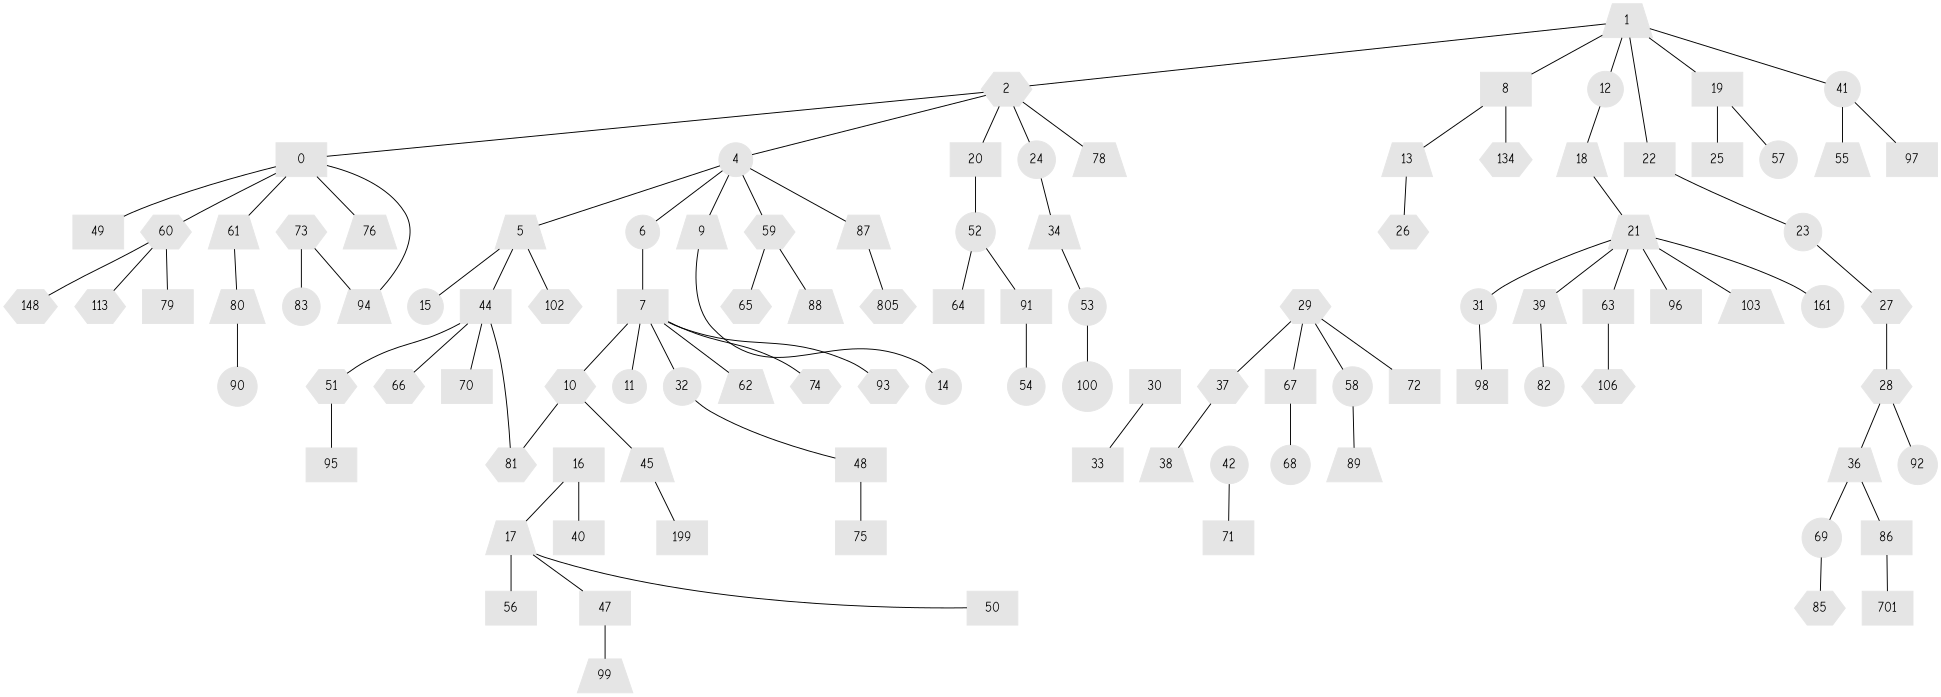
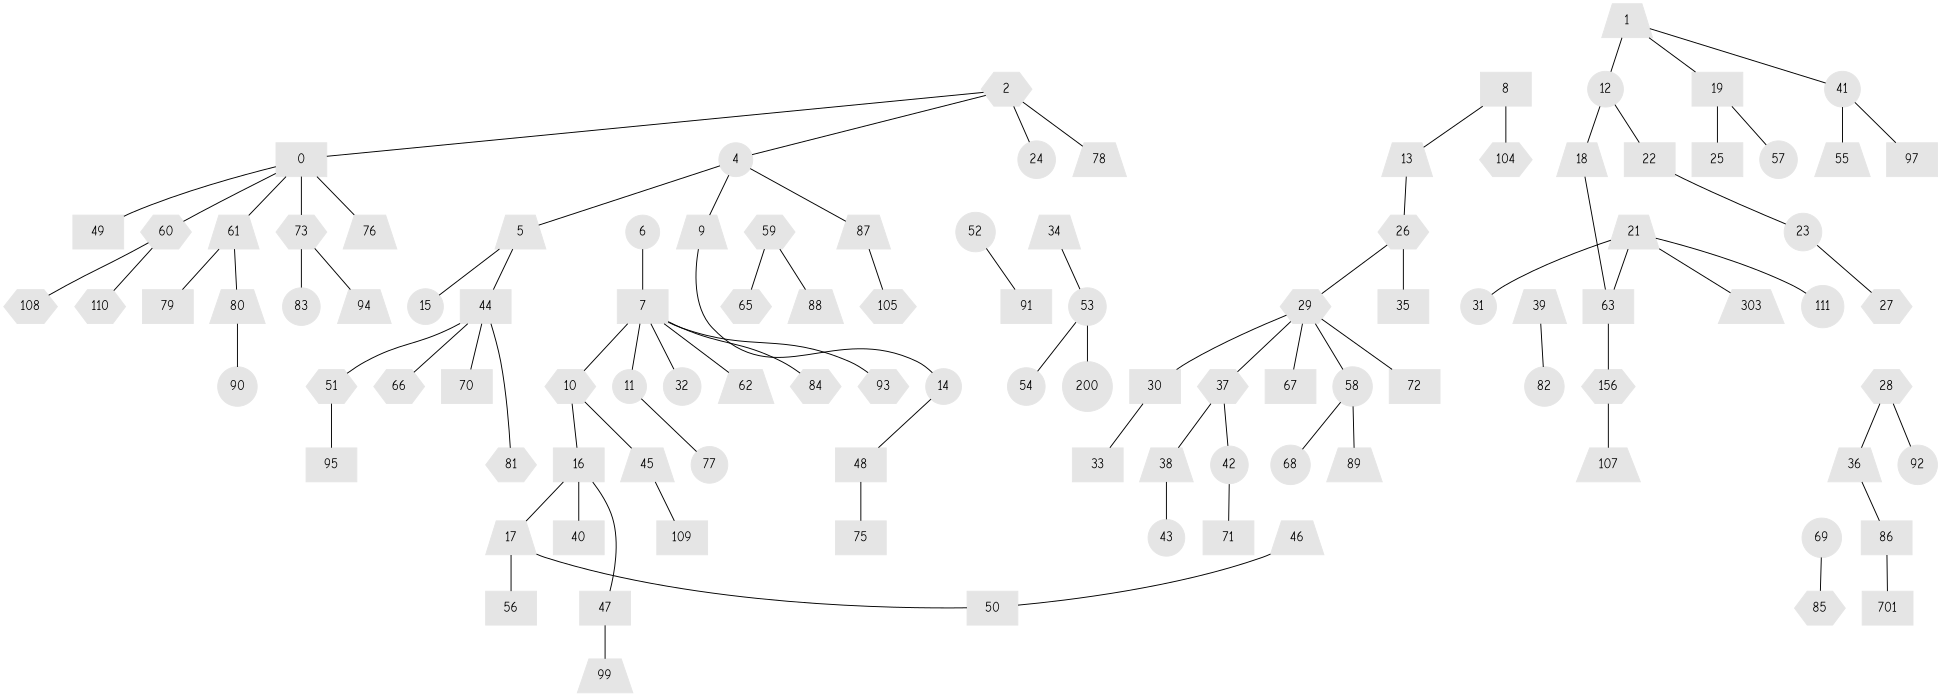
(1318, 55) -> none
(1567, 55) -> none
(1638, 90) -> (1627, 124)
(976, 160) -> none
(1506, 160) -> (1506, 160)
(752, 195) -> none
(689, 196) -> none
(1608, 196) -> (1595, 233)
(1046, 197) -> none
(403, 210) -> (301, 196)
(167, 269) -> (201, 269)
none -> (1354, 269)
(1585, 271) -> none
(31, 307) -> (31, 307)
(100, 307) -> (100, 307)
(555, 307) -> none
(888, 307) -> (888, 307)
(959, 307) -> none
none -> (1403, 307)
(1676, 307) -> none
(1751, 307) -> (1751, 307)
(1823, 307) -> (1823, 307)
none -> (1230, 340)
(1026, 346) -> (1057, 347)
(1887, 347) -> none
(816, 387) -> (816, 387)
(1087, 387) -> (1087, 387)
(1482, 387) -> none
(1608, 387) -> (1608, 387)
(1291, 424) -> (1322, 426)
none -> (1226, 425)
(541, 426) -> (575, 426)
(763, 436) -> (905, 423)
none -> (709, 465)
none -> (1608, 465)
(1838, 501) -> none
(682, 538) -> (682, 538)
none -> (1166, 538)
none -> (1297, 538)
(558, 573) -> (616, 534)
